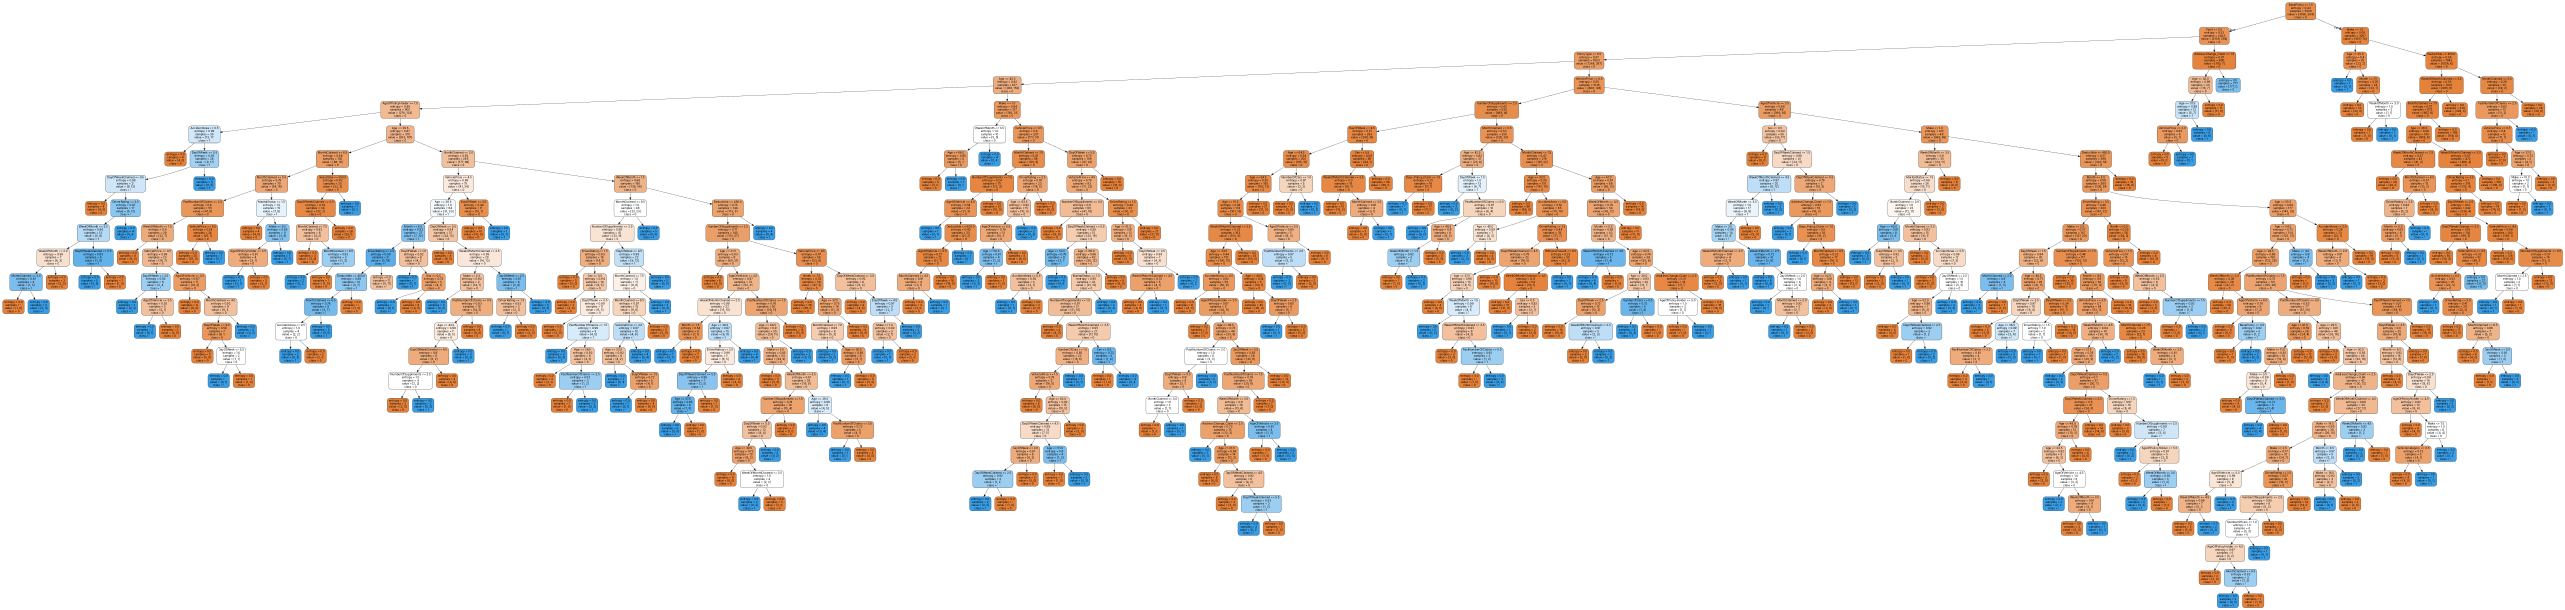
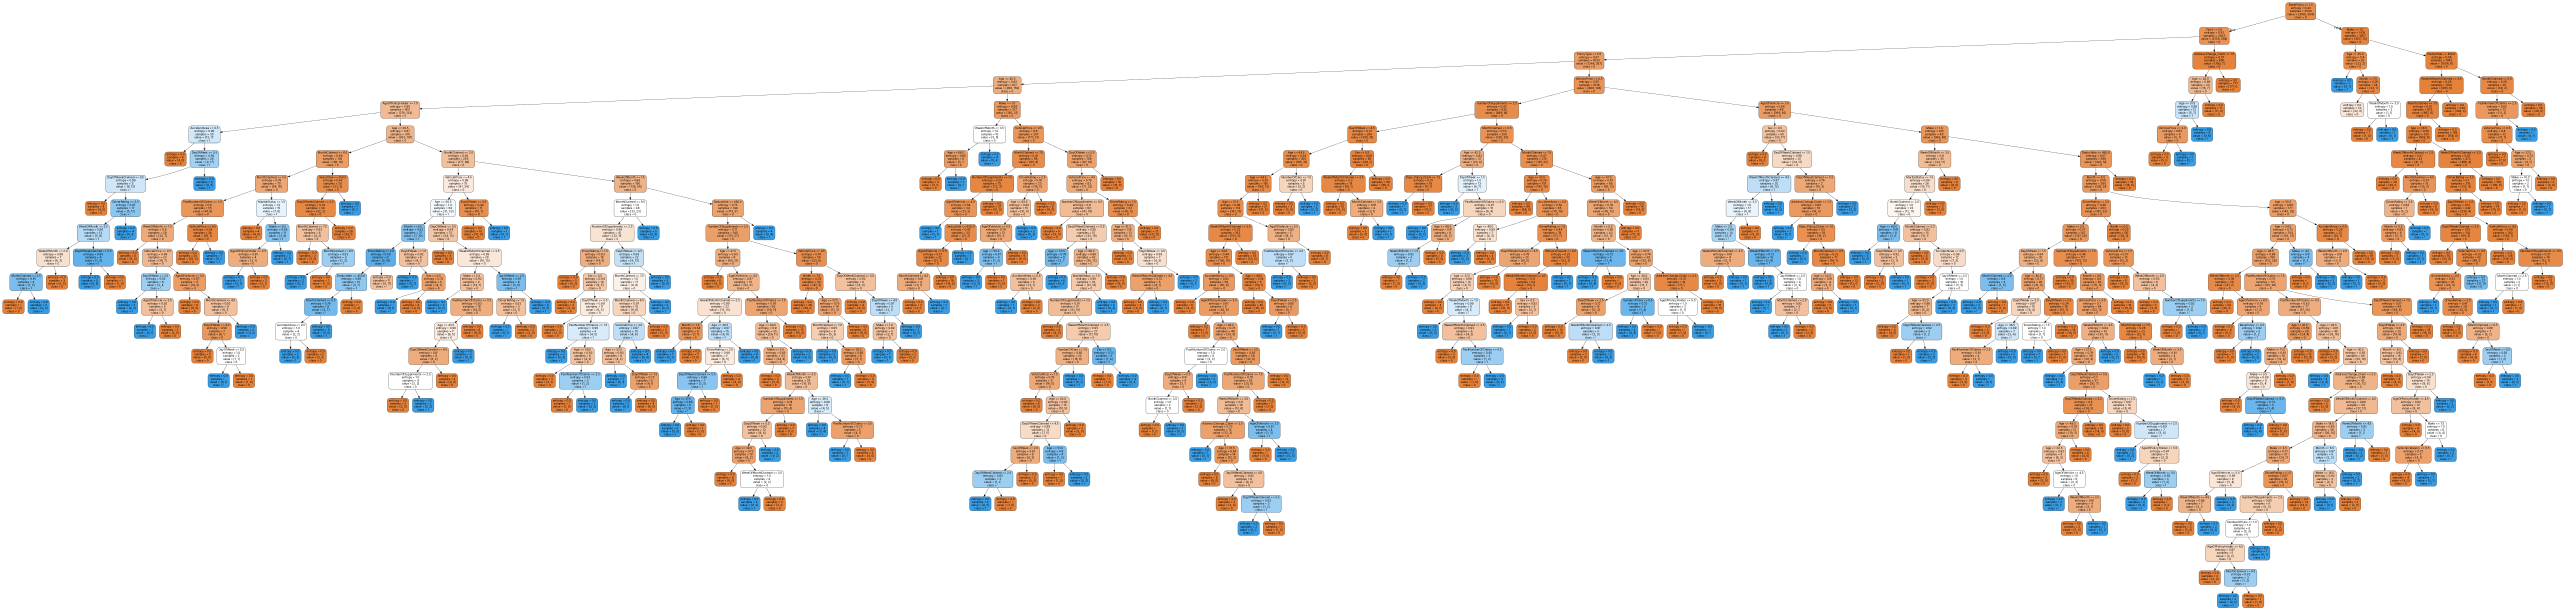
(2228, 85) -> (2228, 85)
(2352, 110) -> (2352, 110)
(2149, 258) -> none
